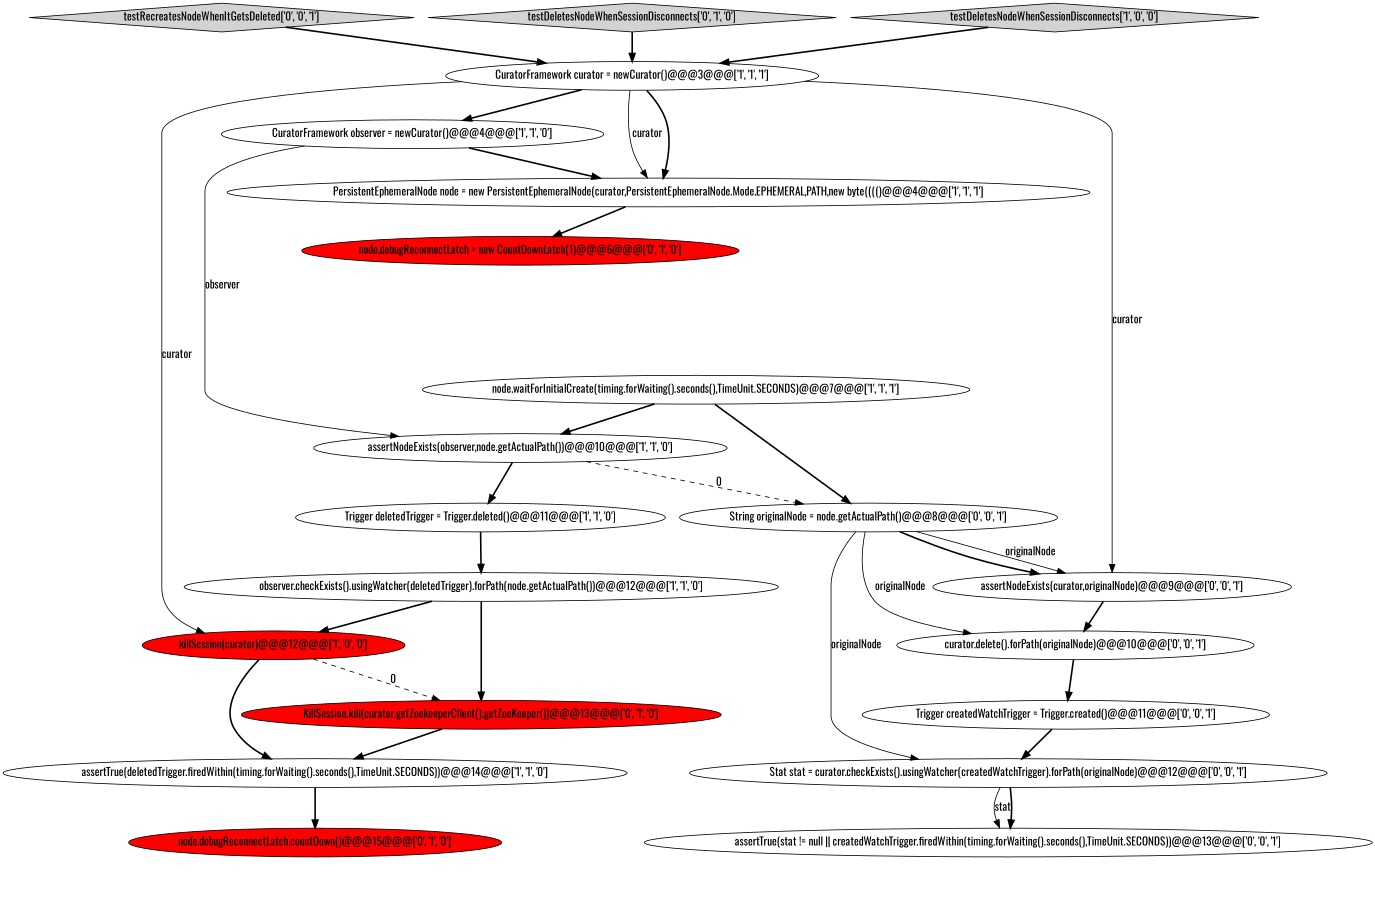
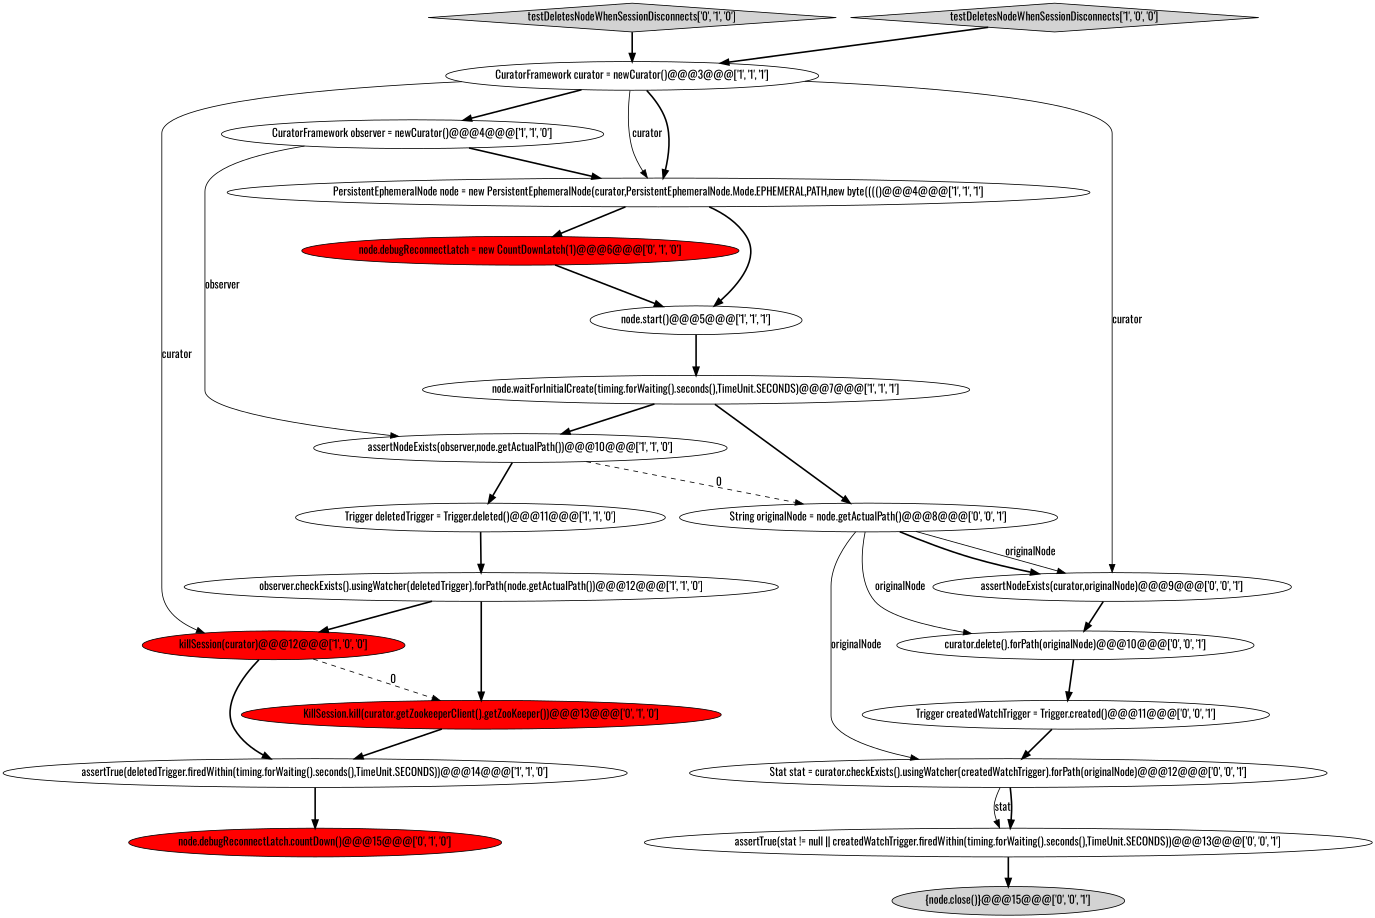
(222, 18) -> none
none -> (696, 320)
none -> (1008, 901)
